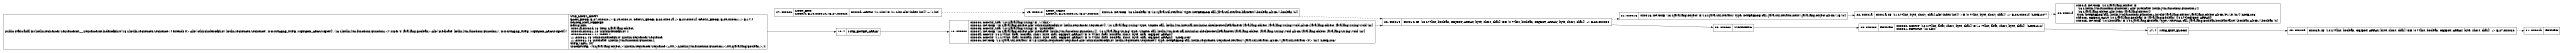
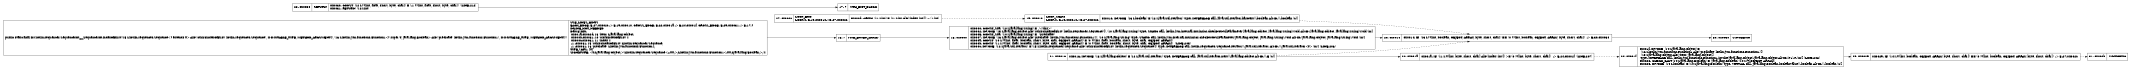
(1614, 19) -> (1372, 51)
(1805, 28) -> none
(2237, 31) -> (1846, 57)
(2552, 31) -> (2117, 57)
